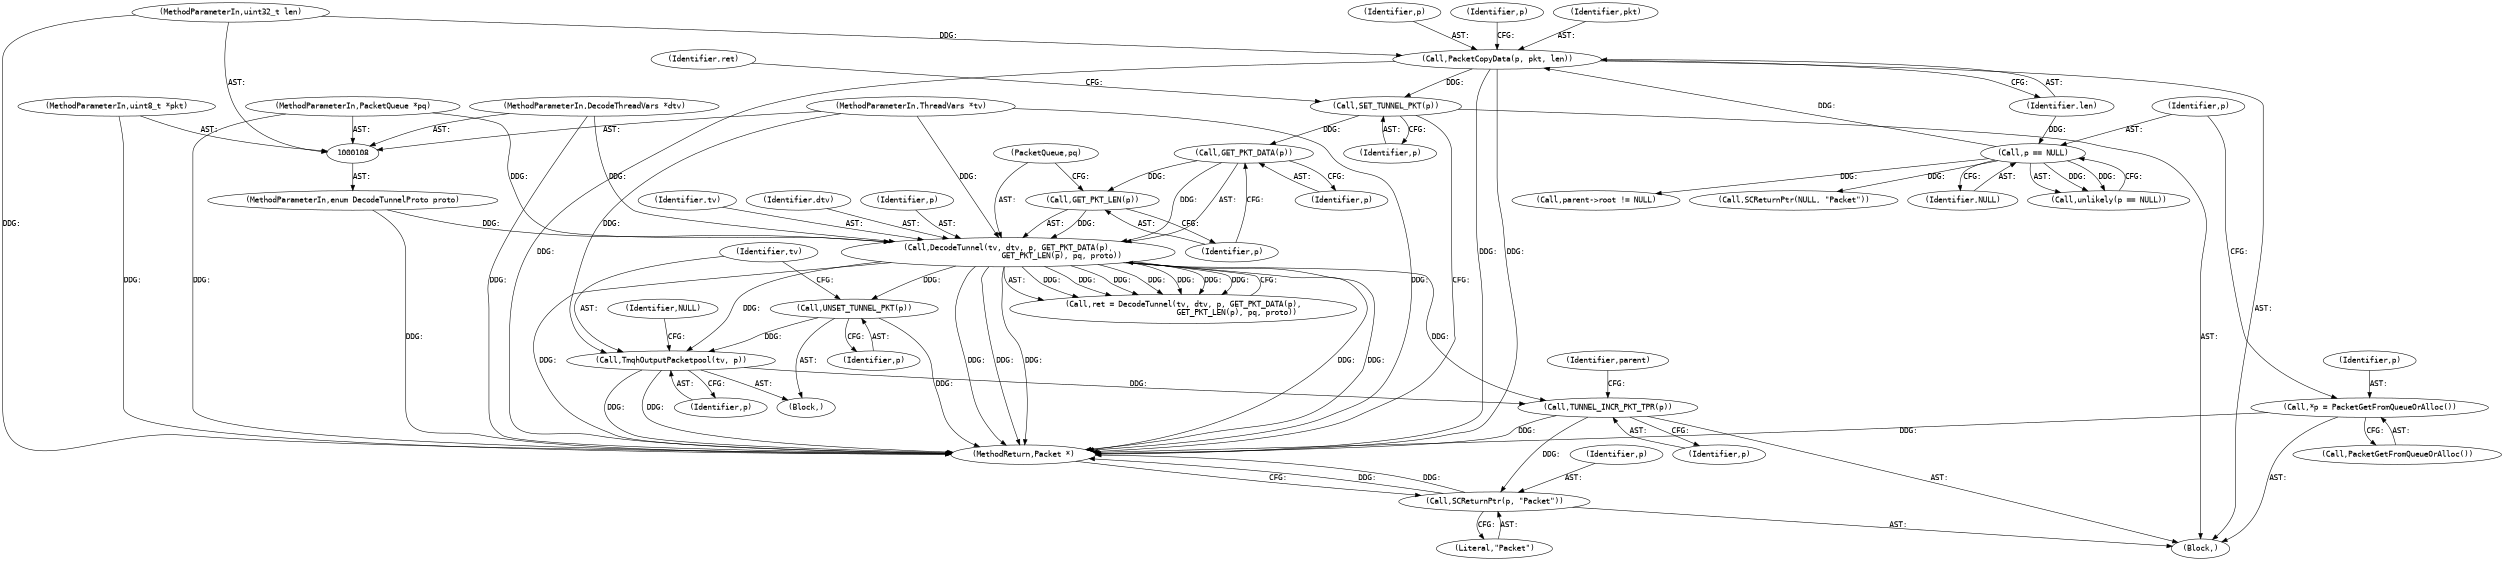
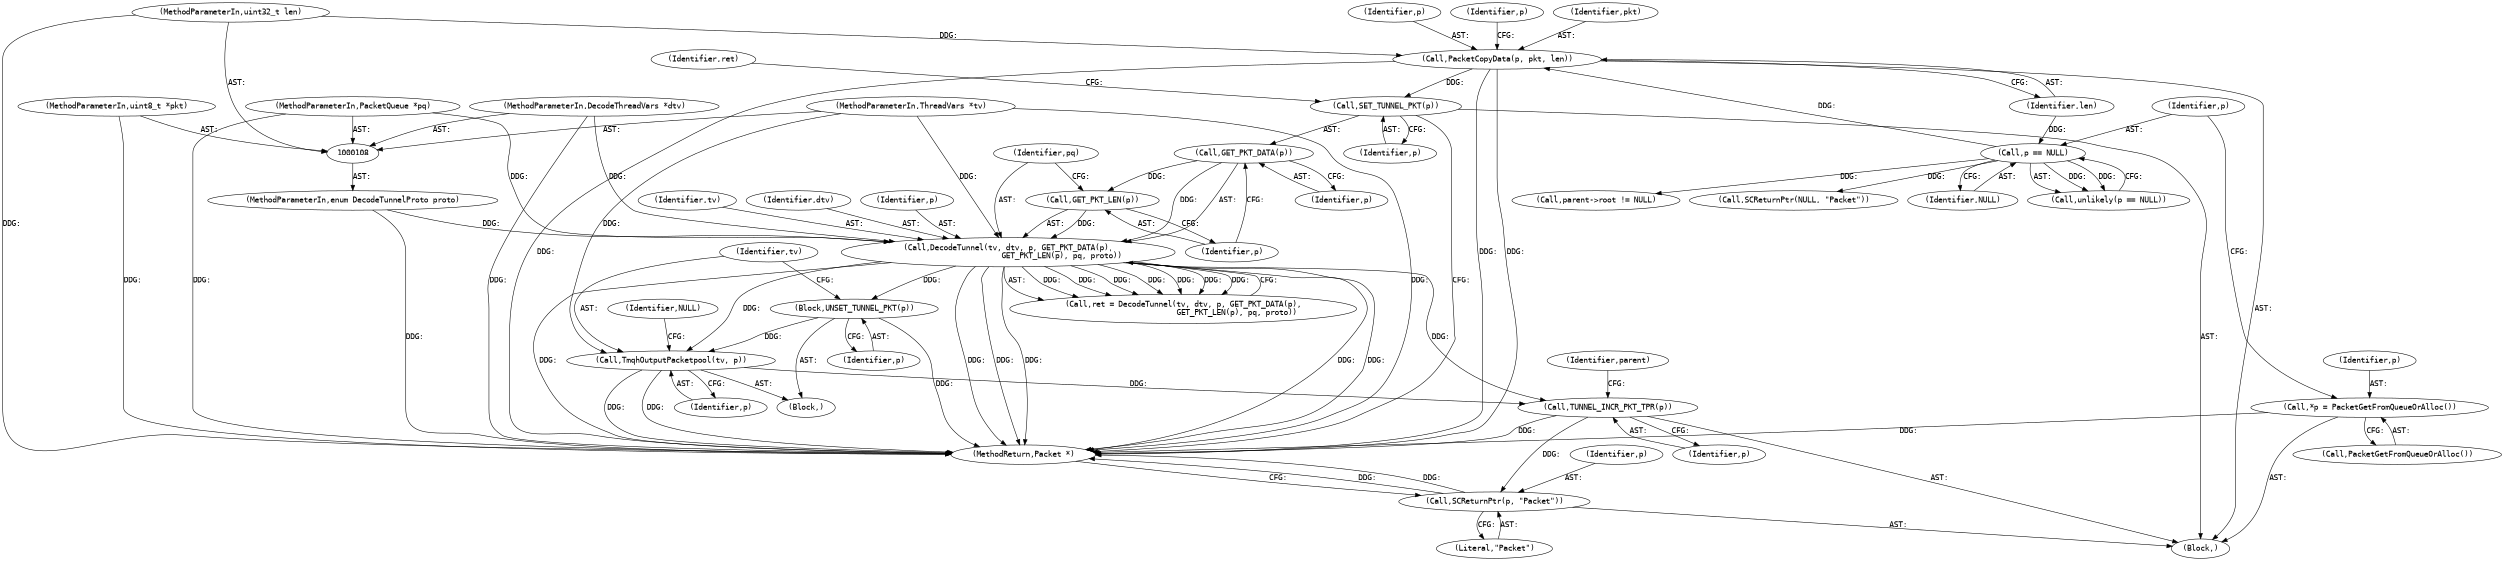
(1334, 130) -> (1334, 130)
(1046, 153) -> (1046, 153)
(854, 309) -> (854, 309)
